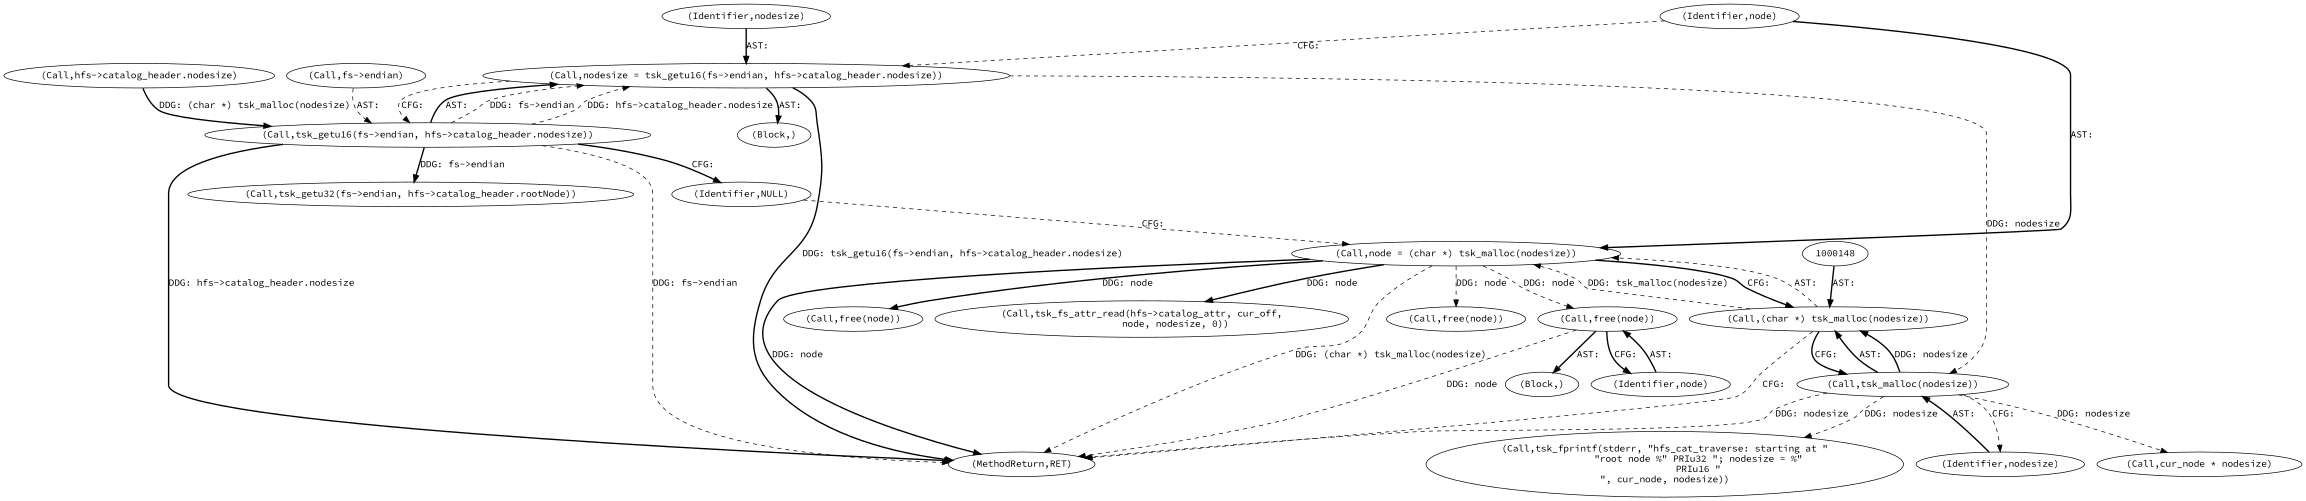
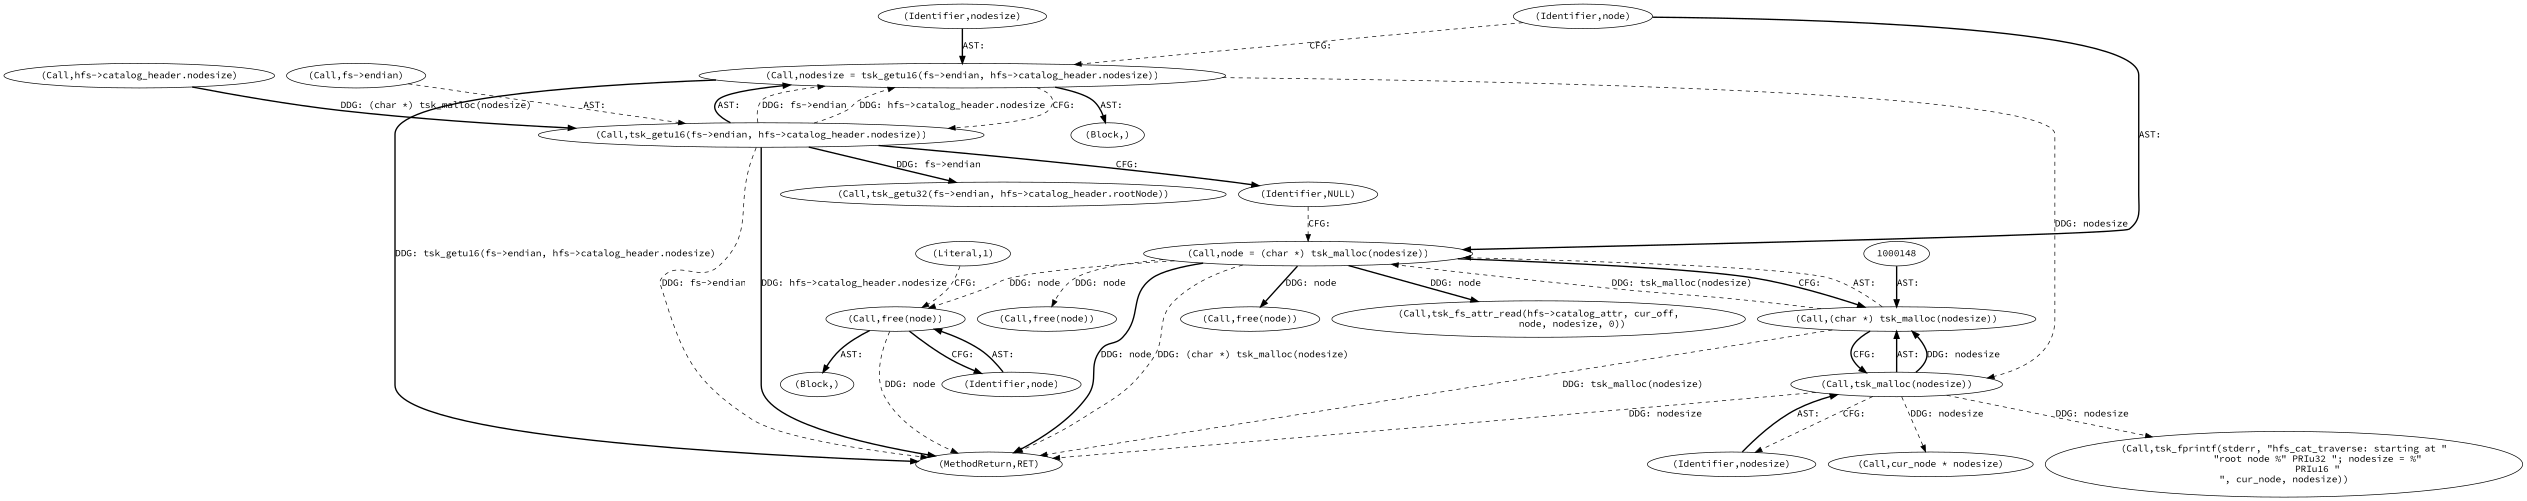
none -> (963, 254)
(1777, 384) -> (1633, 384)
